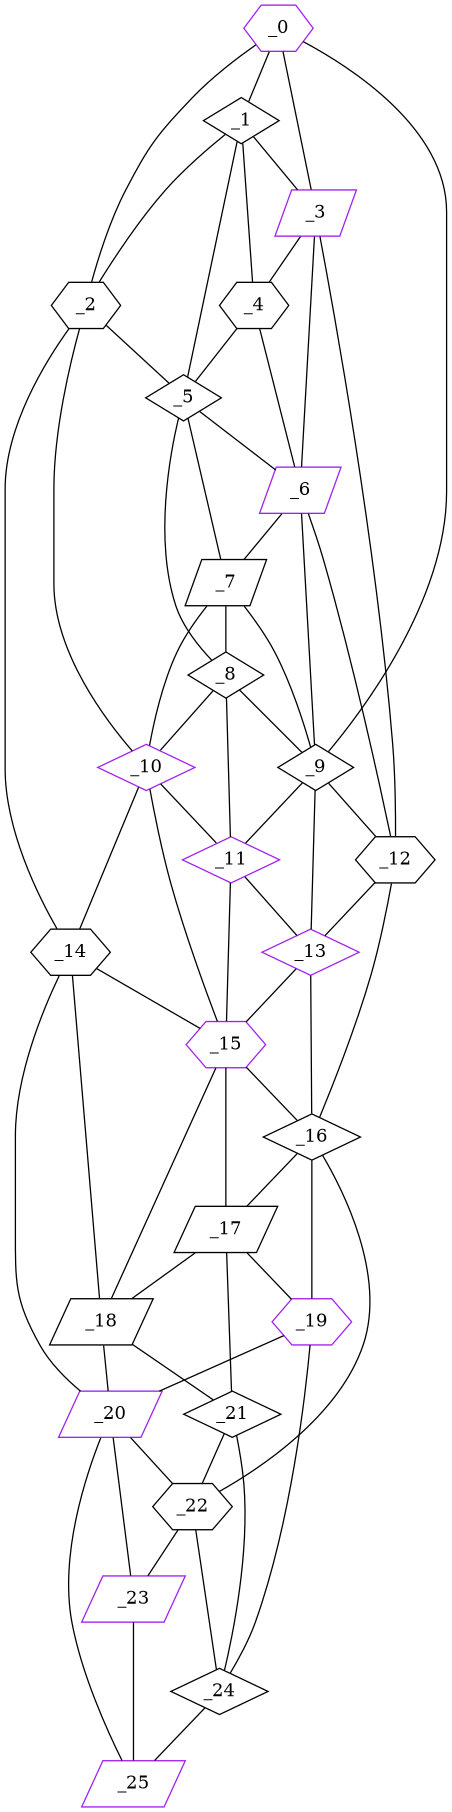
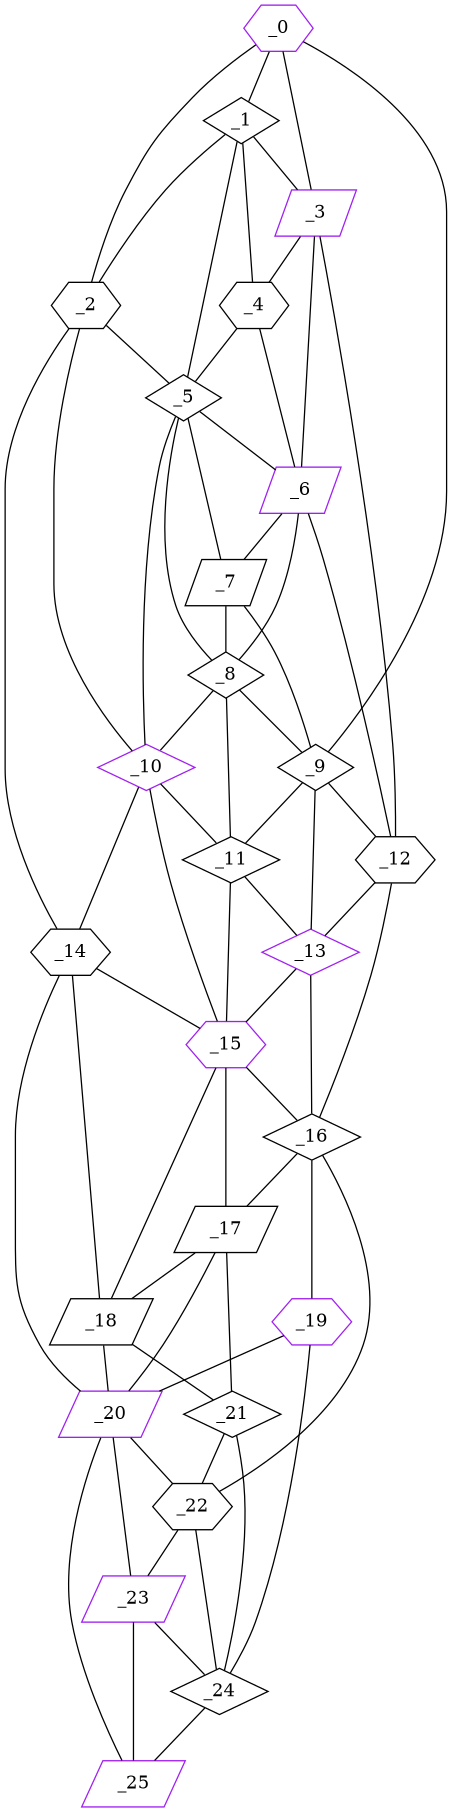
(308, 629) -> (281, 592)
(169, 672) -> (146, 579)
(231, 860) -> (231, 860)
(269, 1276) -> (176, 1324)
none -> (180, 1649)
